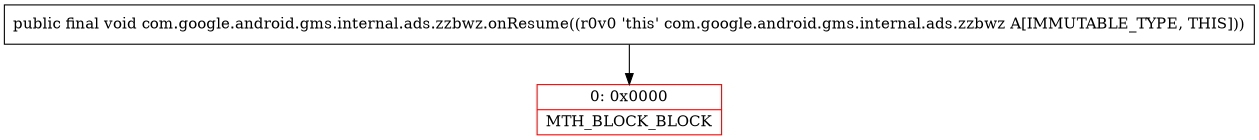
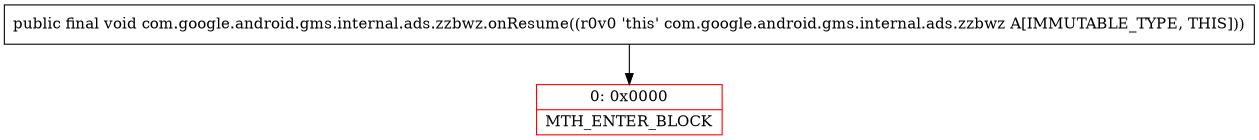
(629, 122) -> (629, 122)
